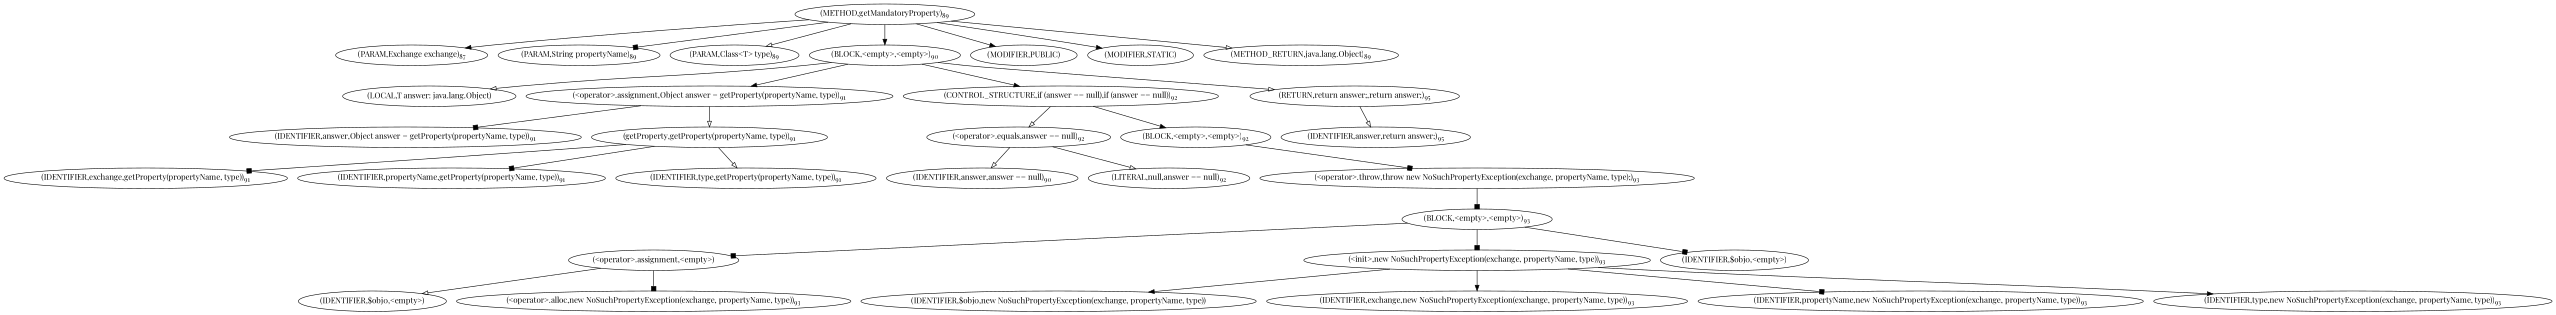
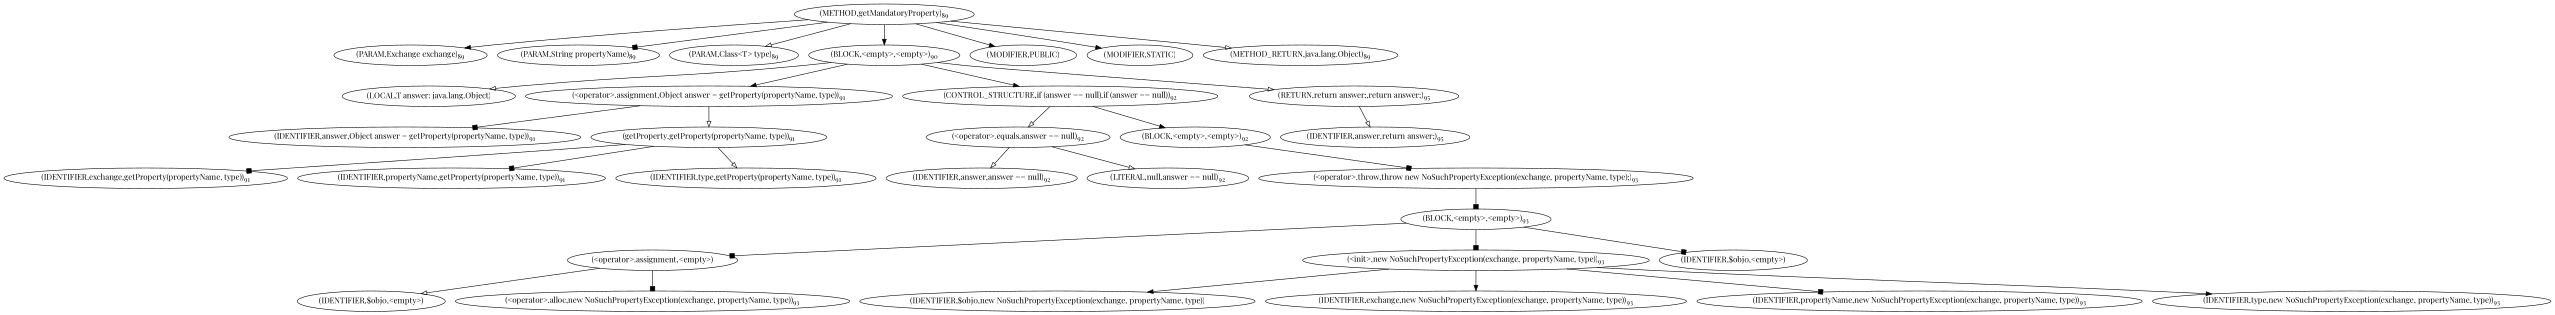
(462, 54) -> (461, 54)
(1048, 177) -> (1047, 177)
